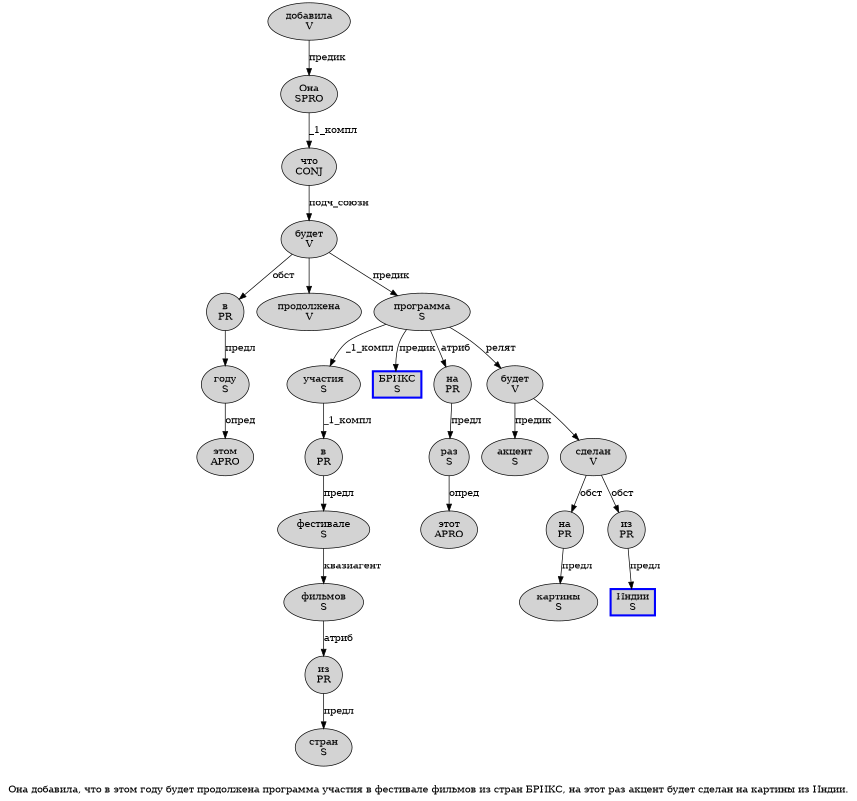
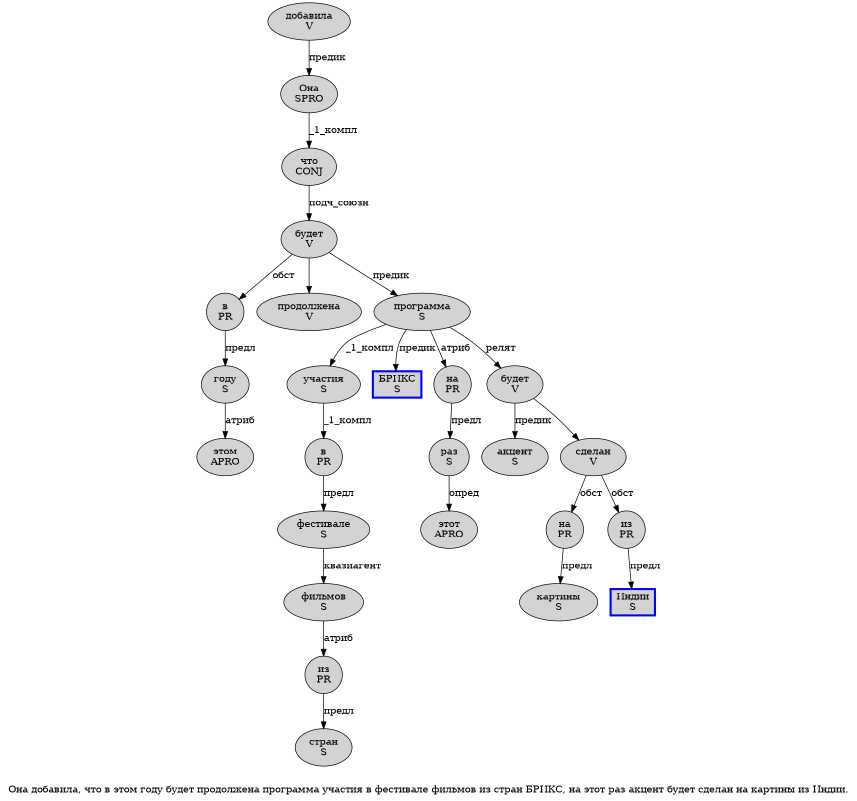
(240, 421) -> (240, 421)
